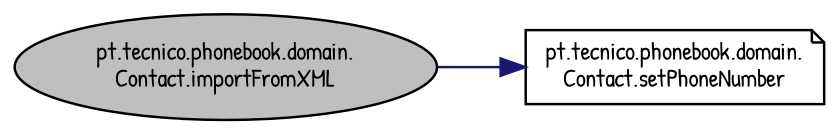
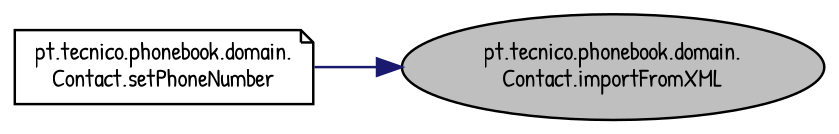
(469, 67) -> (346, 67)
